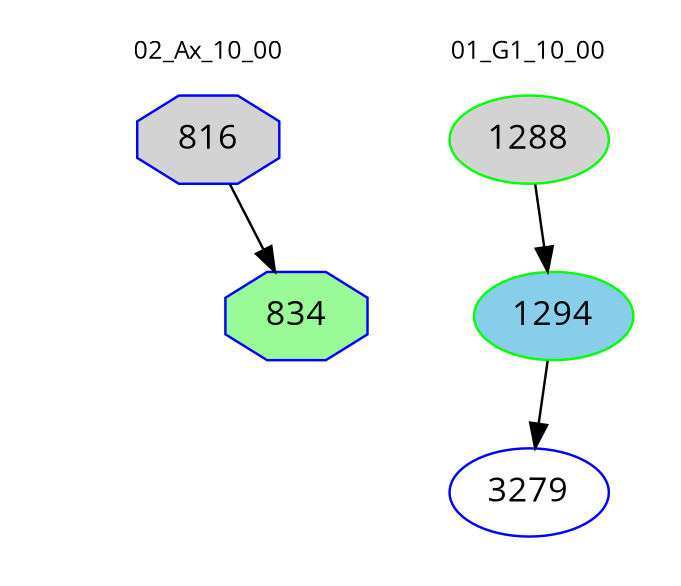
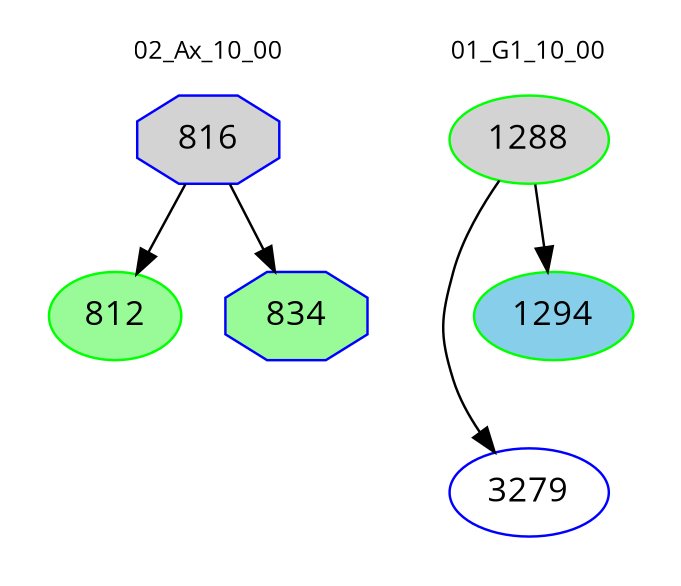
none -> (115, 316)
(543, 392) -> (446, 304)
